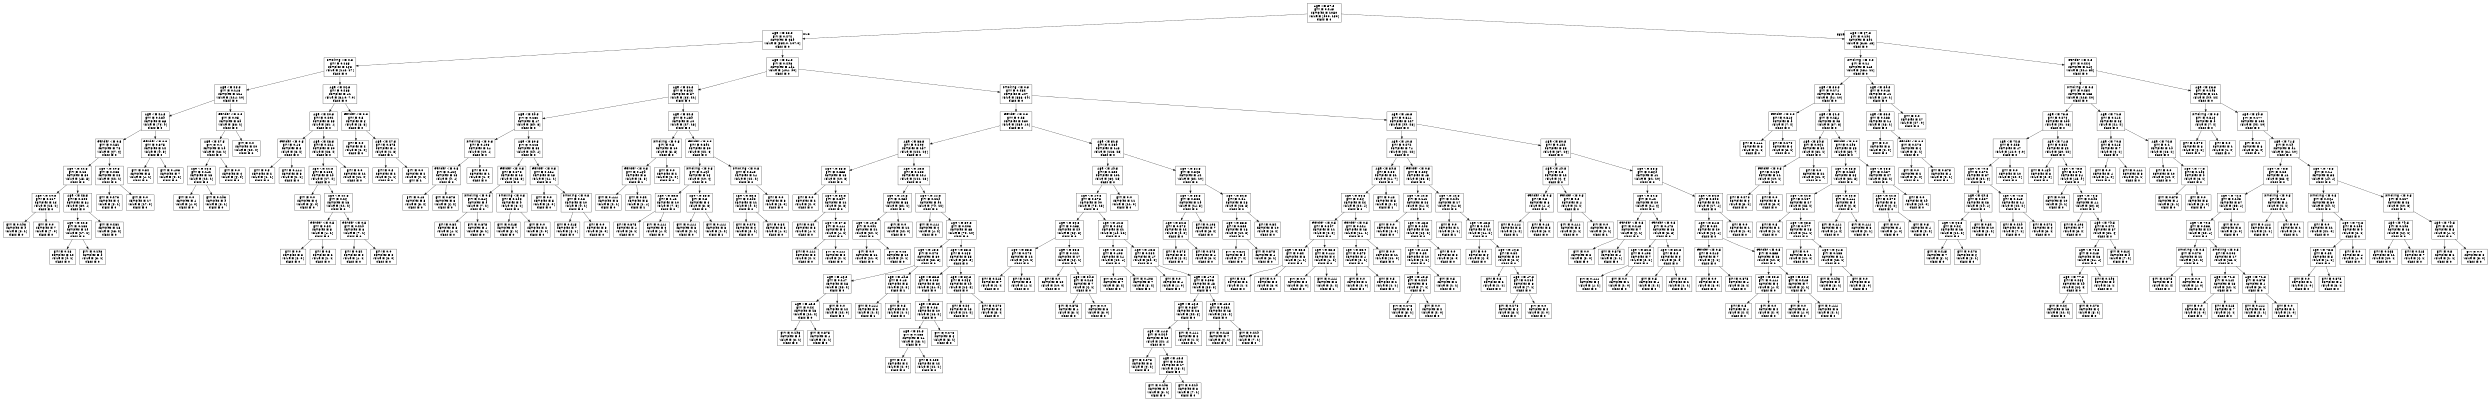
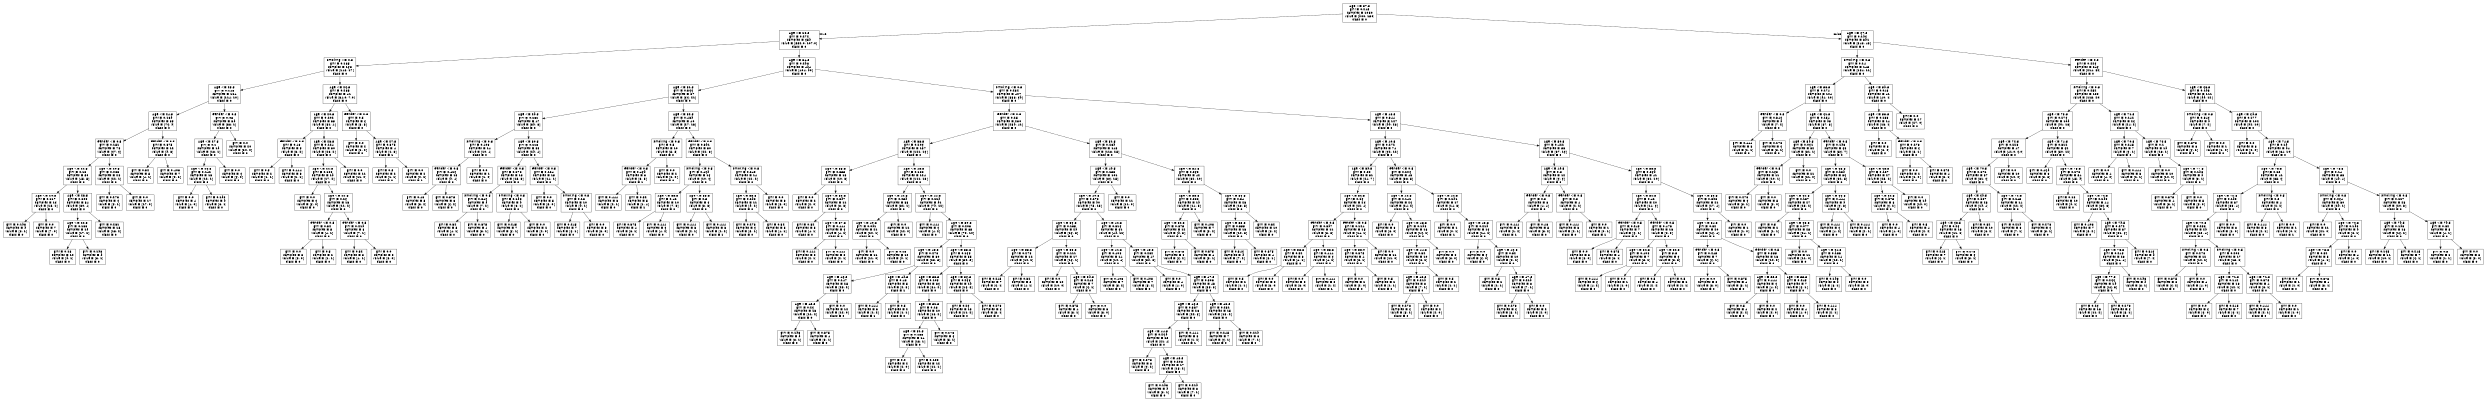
(416, 176) -> (416, 176)
(1386, 203) -> none
